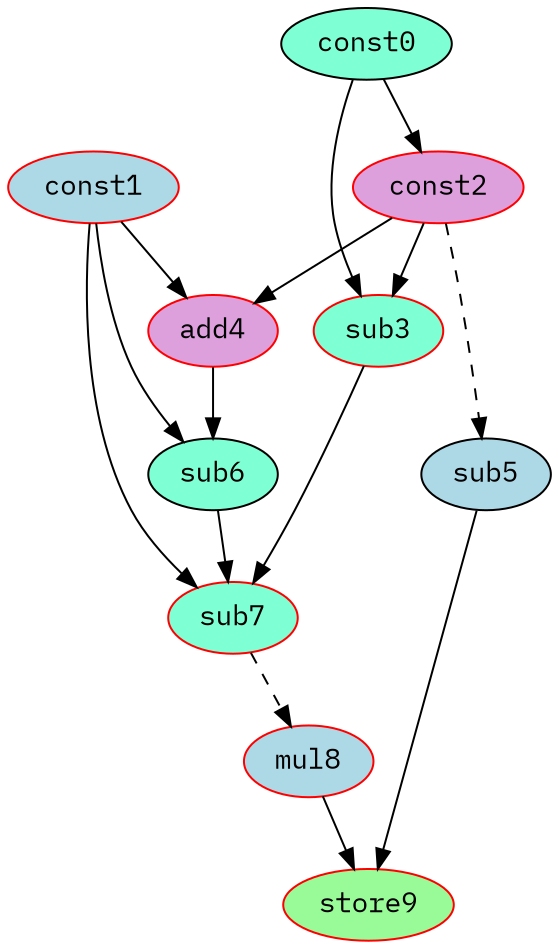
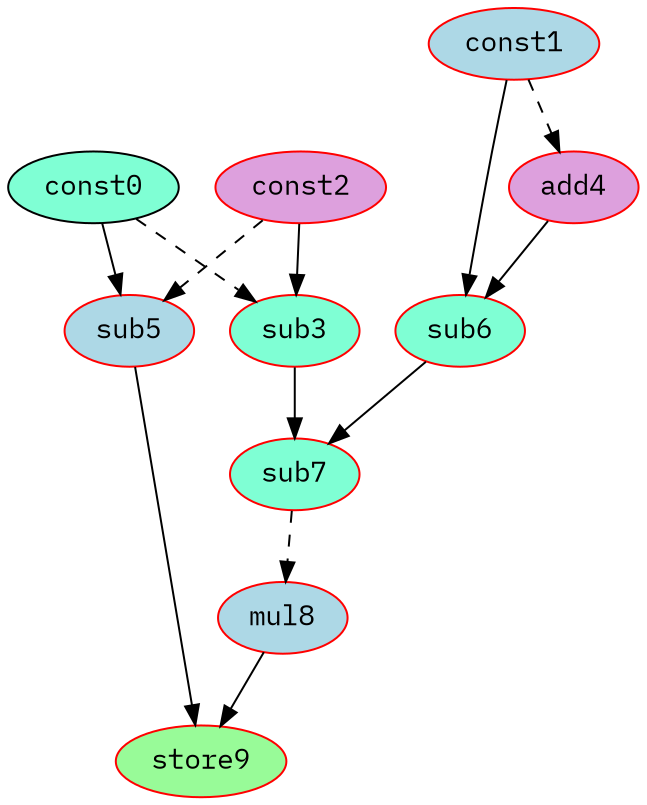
(398, 107) -> (109, 249)
(332, 179) -> (187, 254)
(147, 252) -> (540, 106)
(329, 257) -> none
(98, 410) -> none
(213, 474) -> (460, 331)
(486, 474) -> (129, 331)
